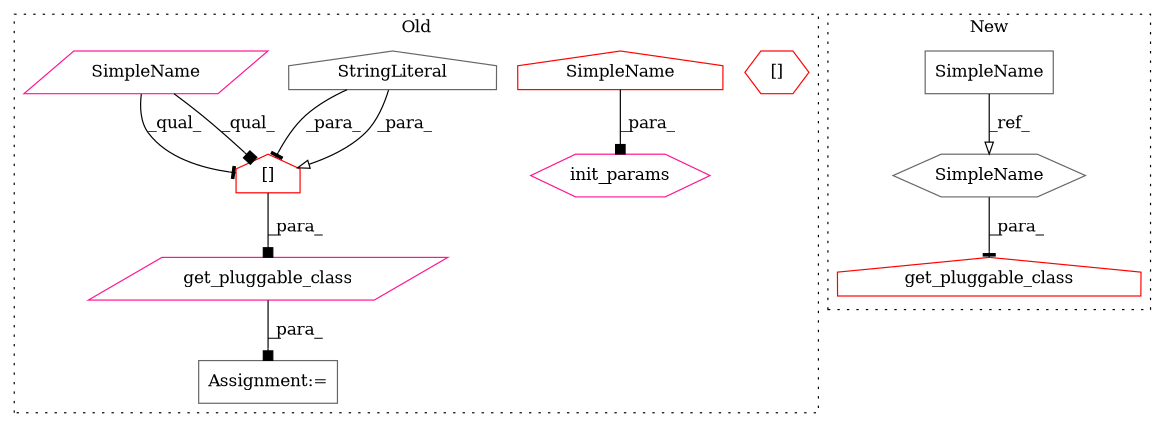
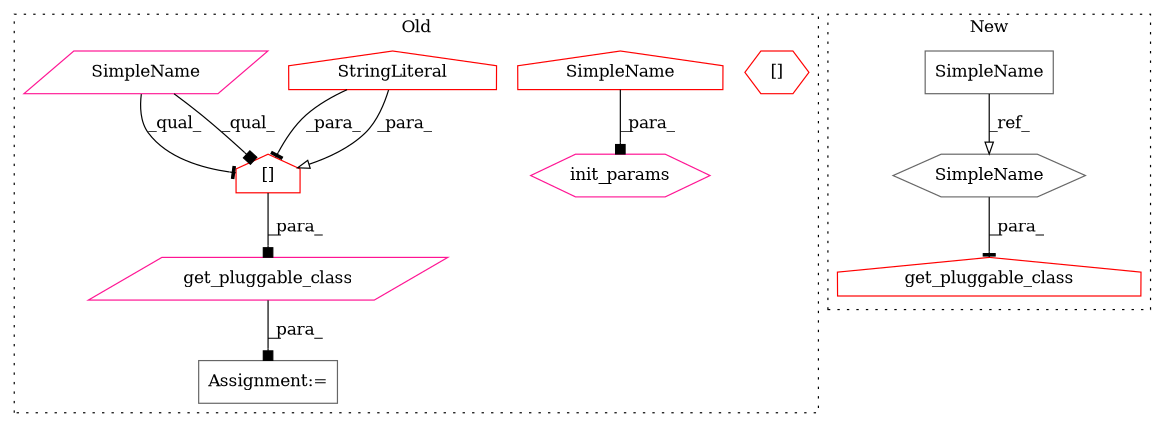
(393, 72) -> (393, 72)
